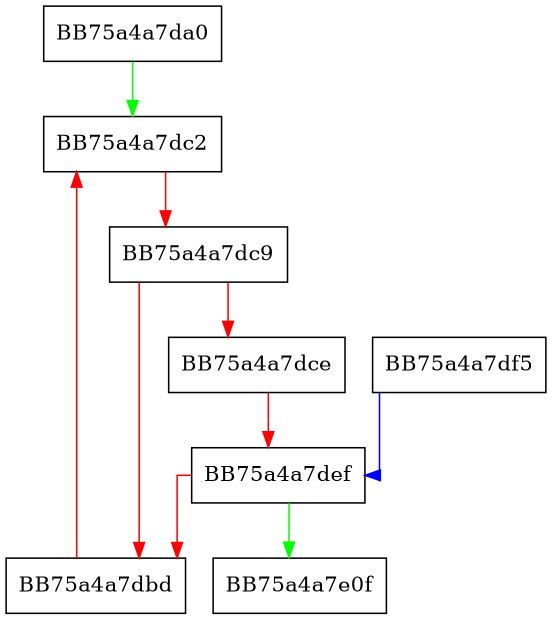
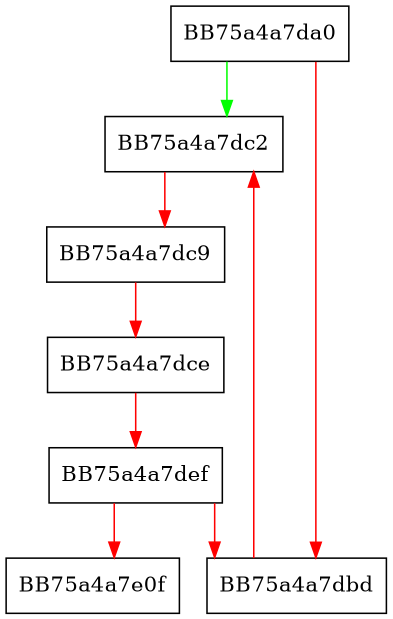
(459, 365) -> none
(139, 412) -> (316, 302)
(289, 523) -> (114, 523)
